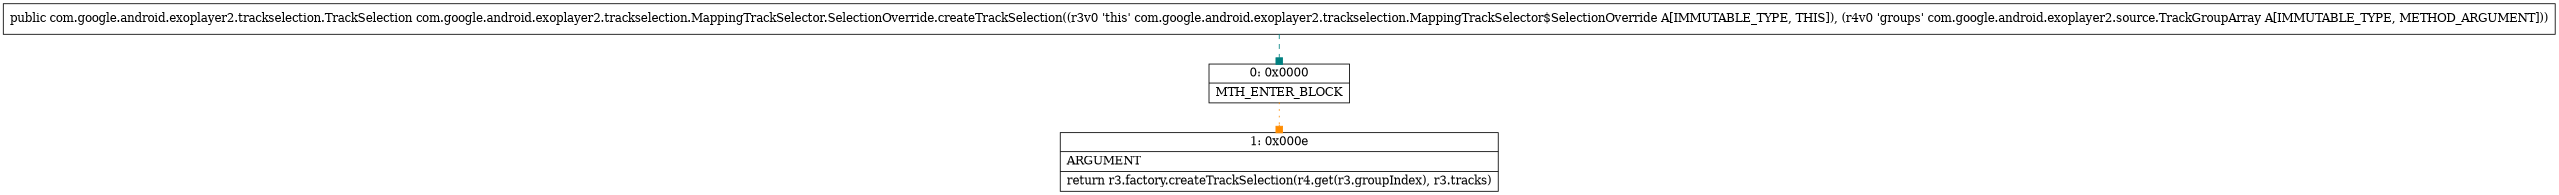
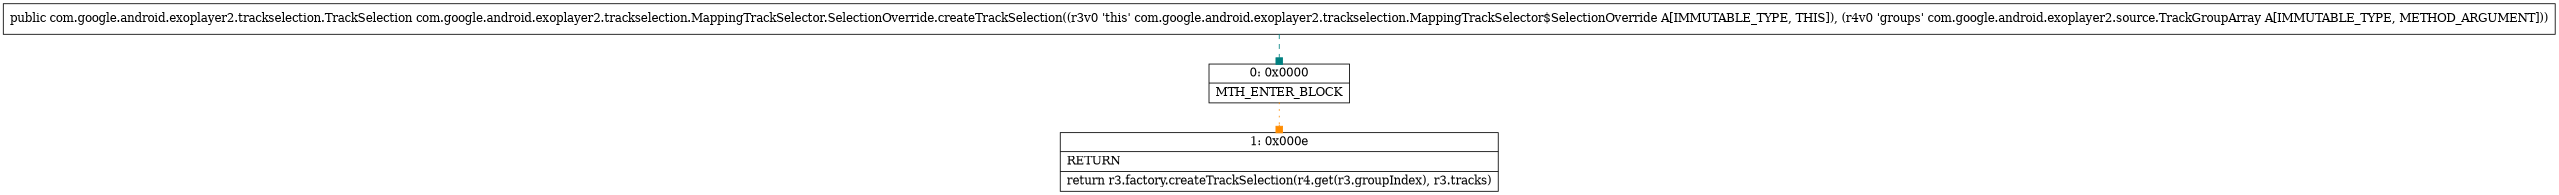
(1104, 161) -> (1094, 161)
